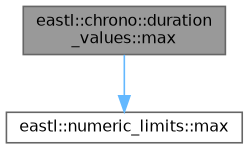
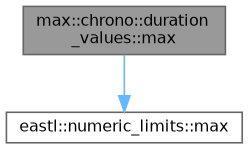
(124, 30) -> (124, 30)
